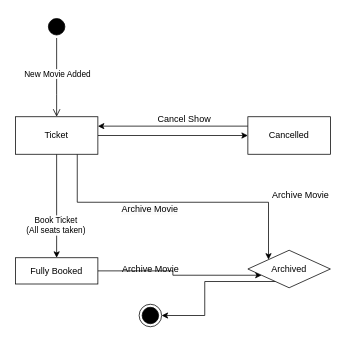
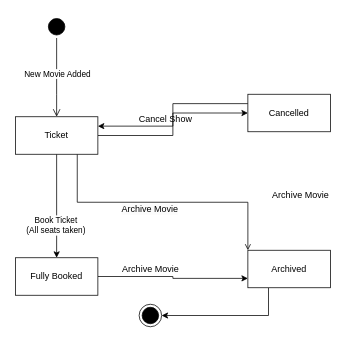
(184, 119) -> (165, 119)
(289, 135) -> (289, 113)
(269, 217) -> (248, 223)
(289, 269) -> (289, 269)
(57, 271) -> (57, 276)
